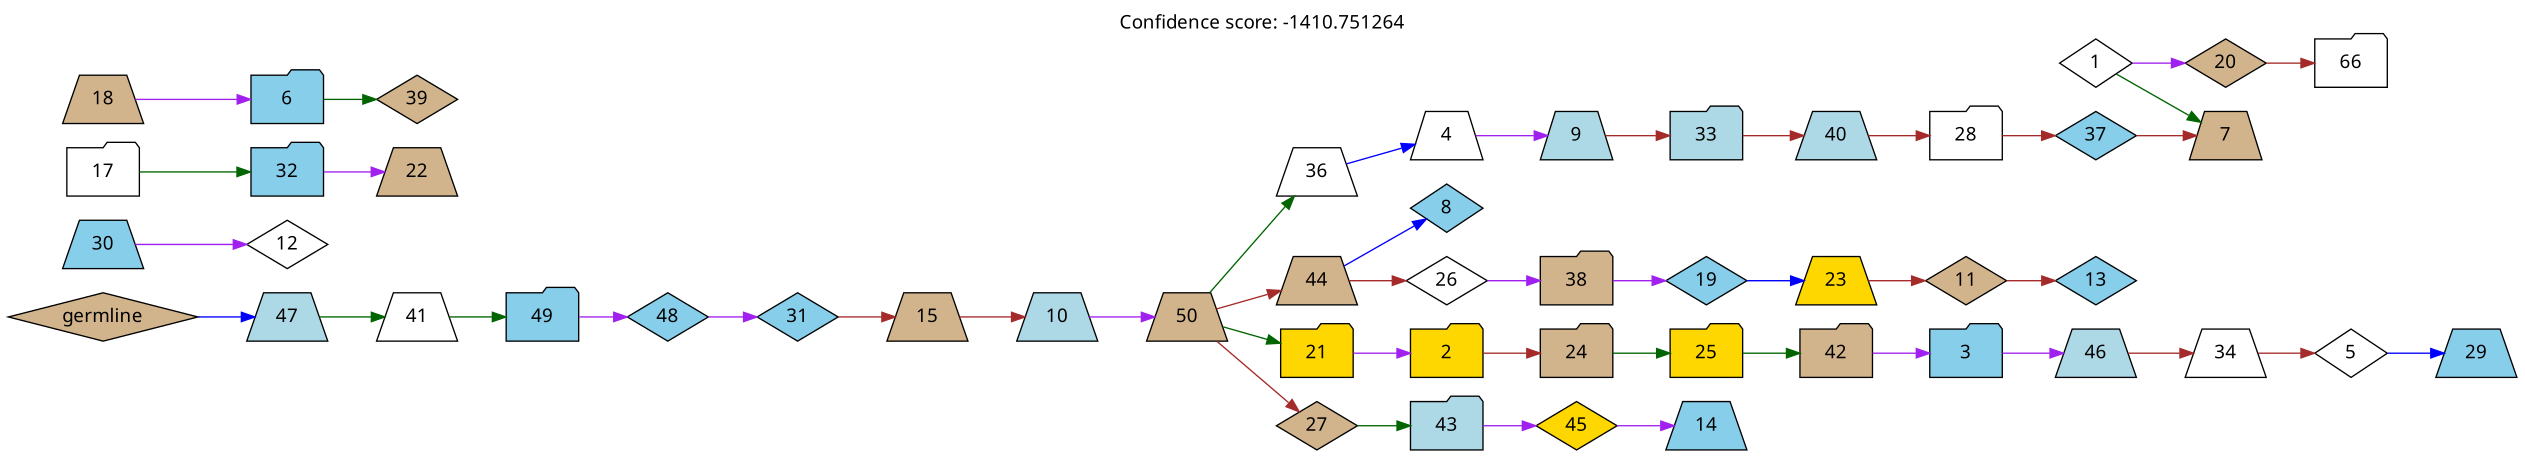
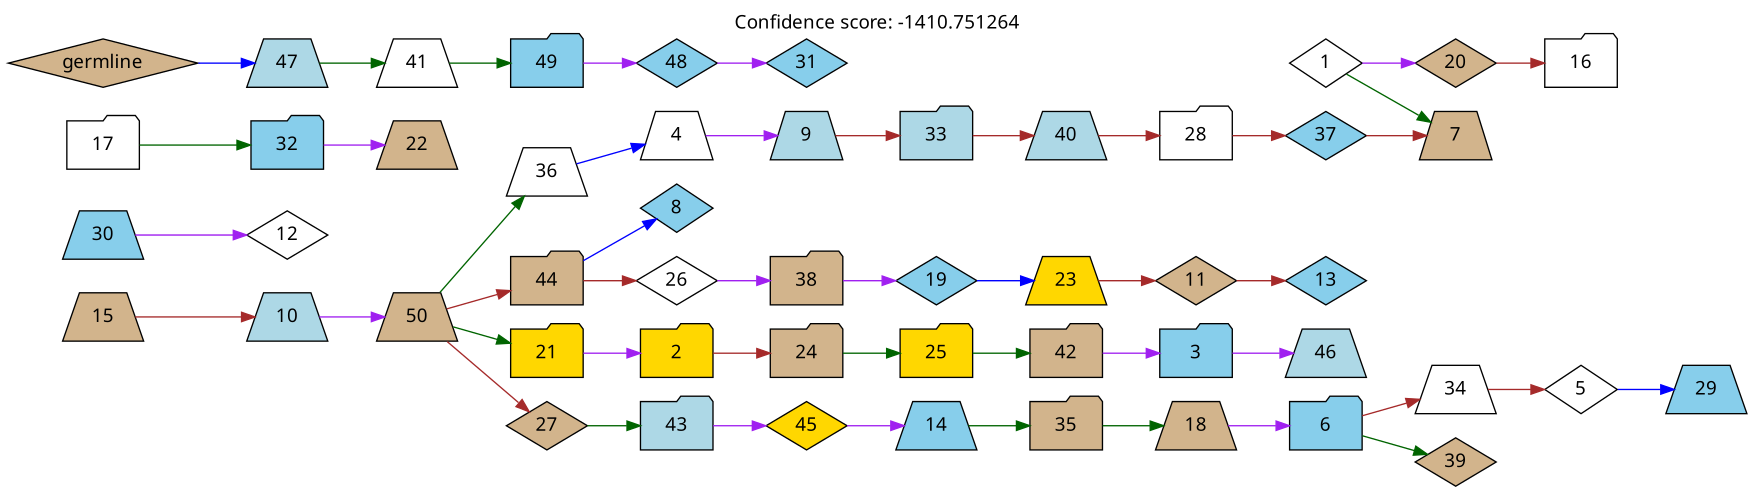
(2351, 63) -> (1581, 63)
(1317, 281) -> (547, 281)
(860, 317) -> none
(2154, 353) -> (1384, 409)
none -> (1066, 426)
